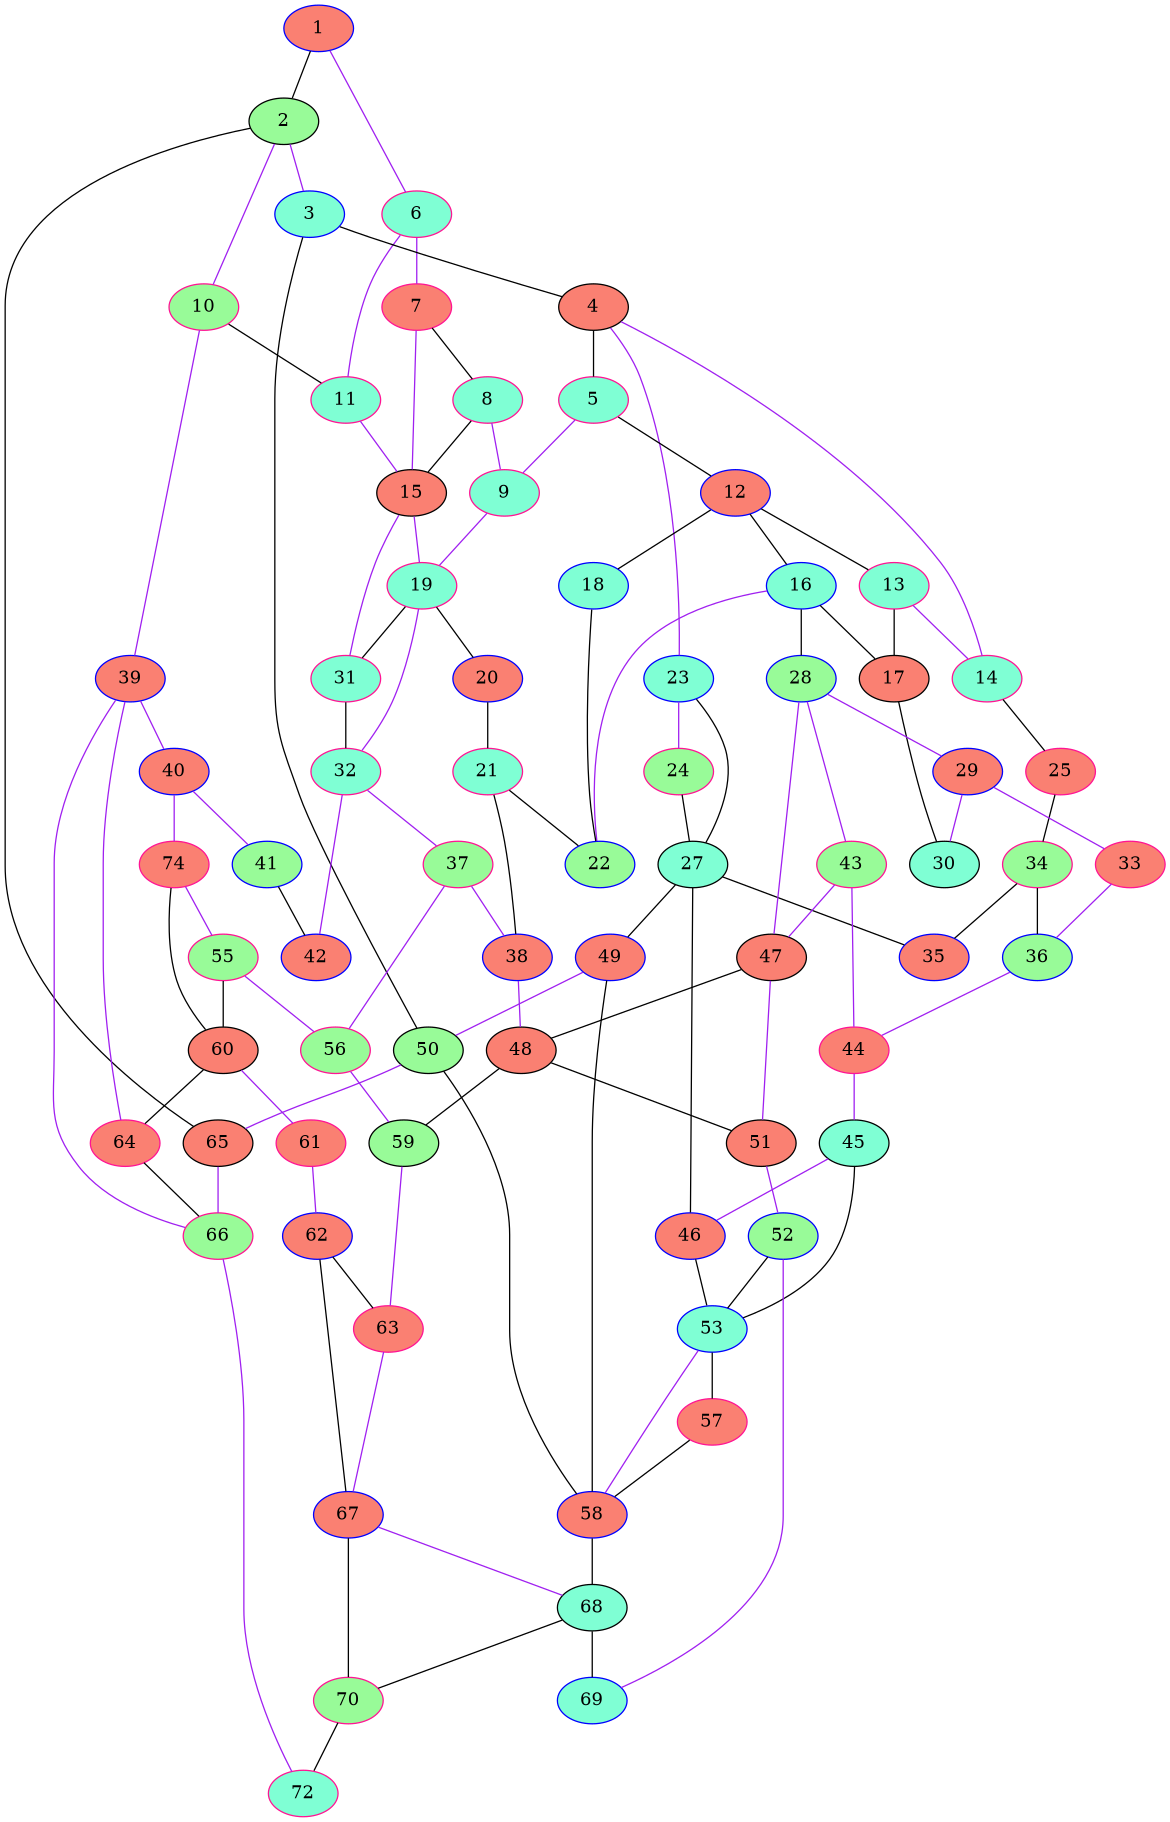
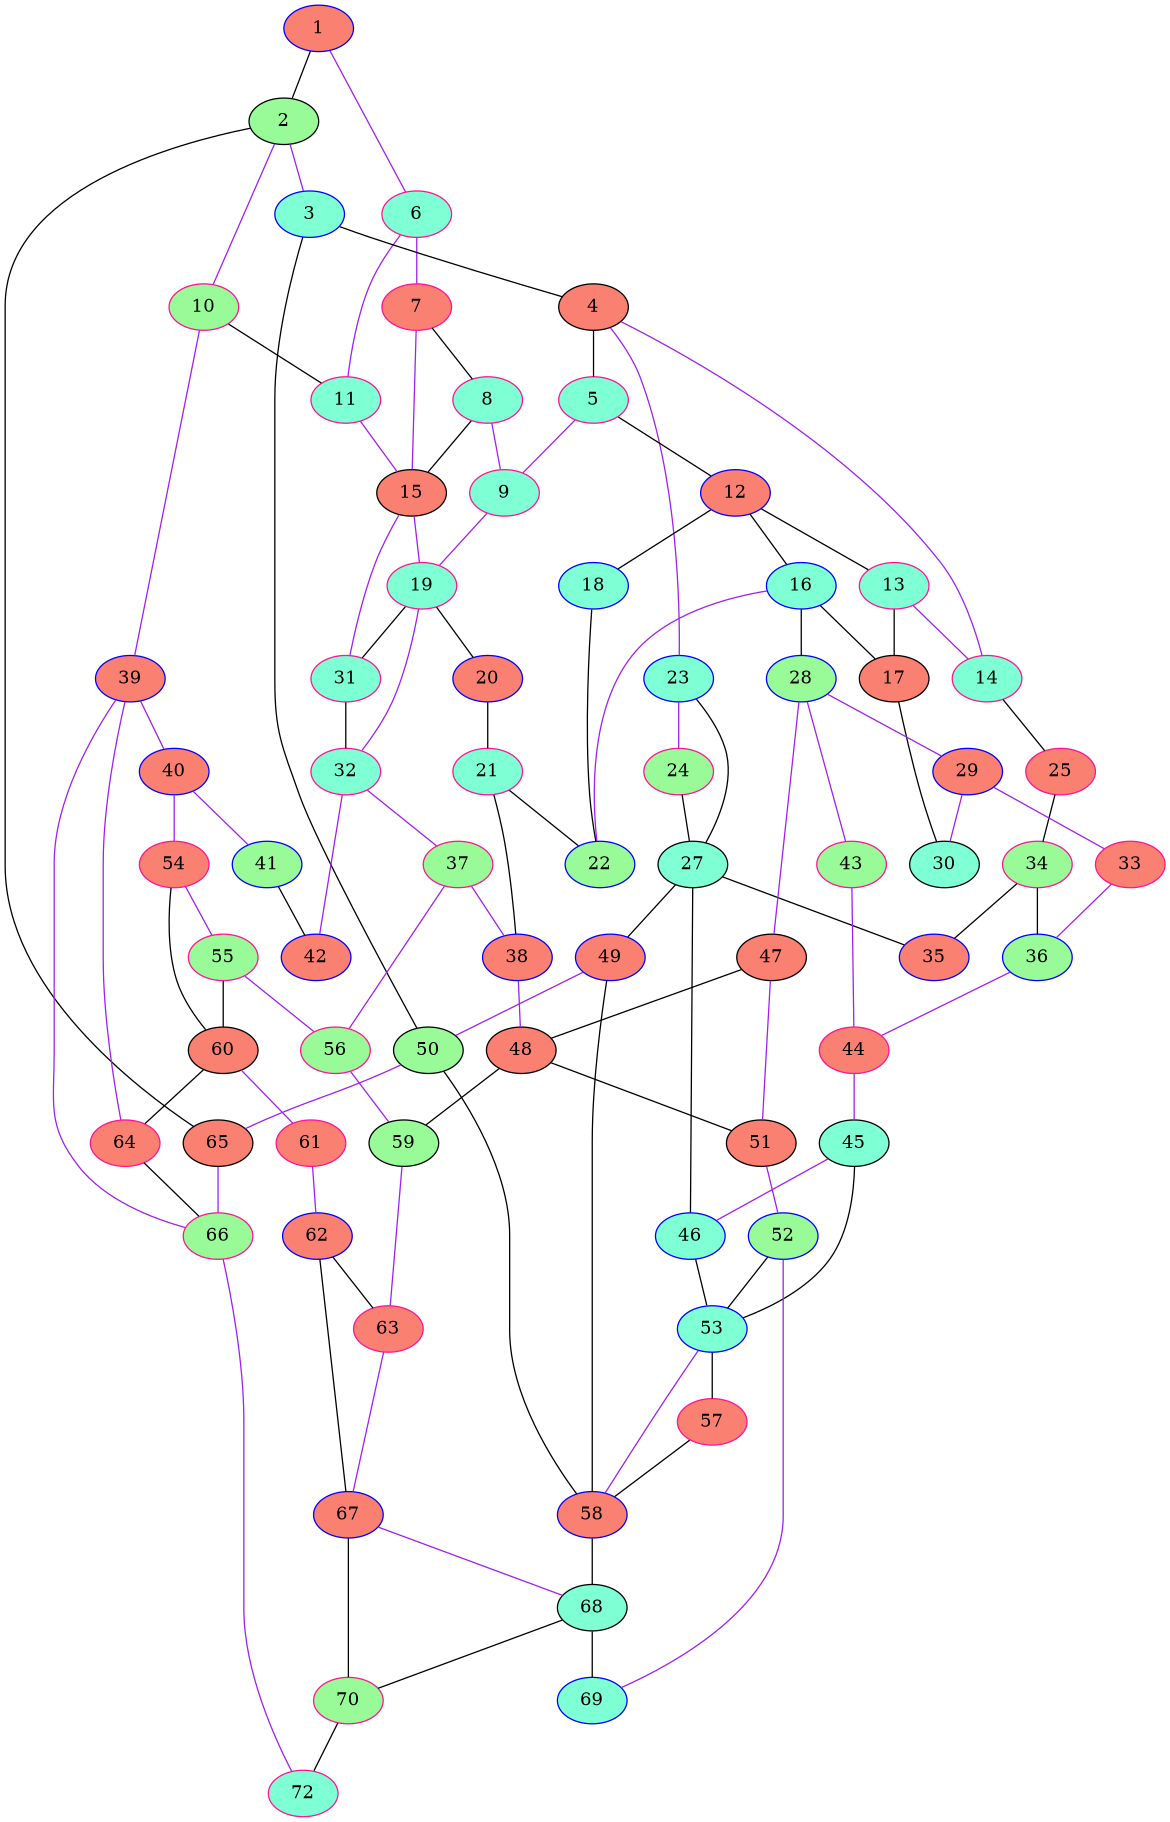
(174, 864) -> (174, 864)
(806, 917) -> none
(690, 1236) -> (690, 1236)
